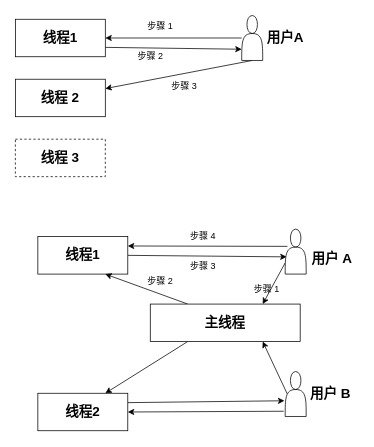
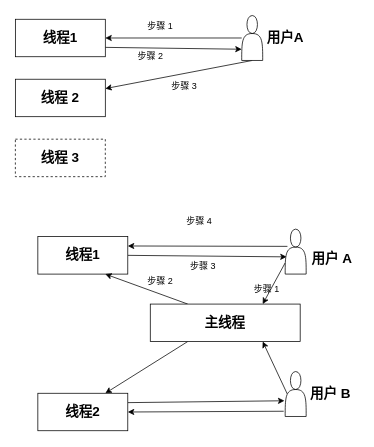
(203, 237) -> (199, 222)
